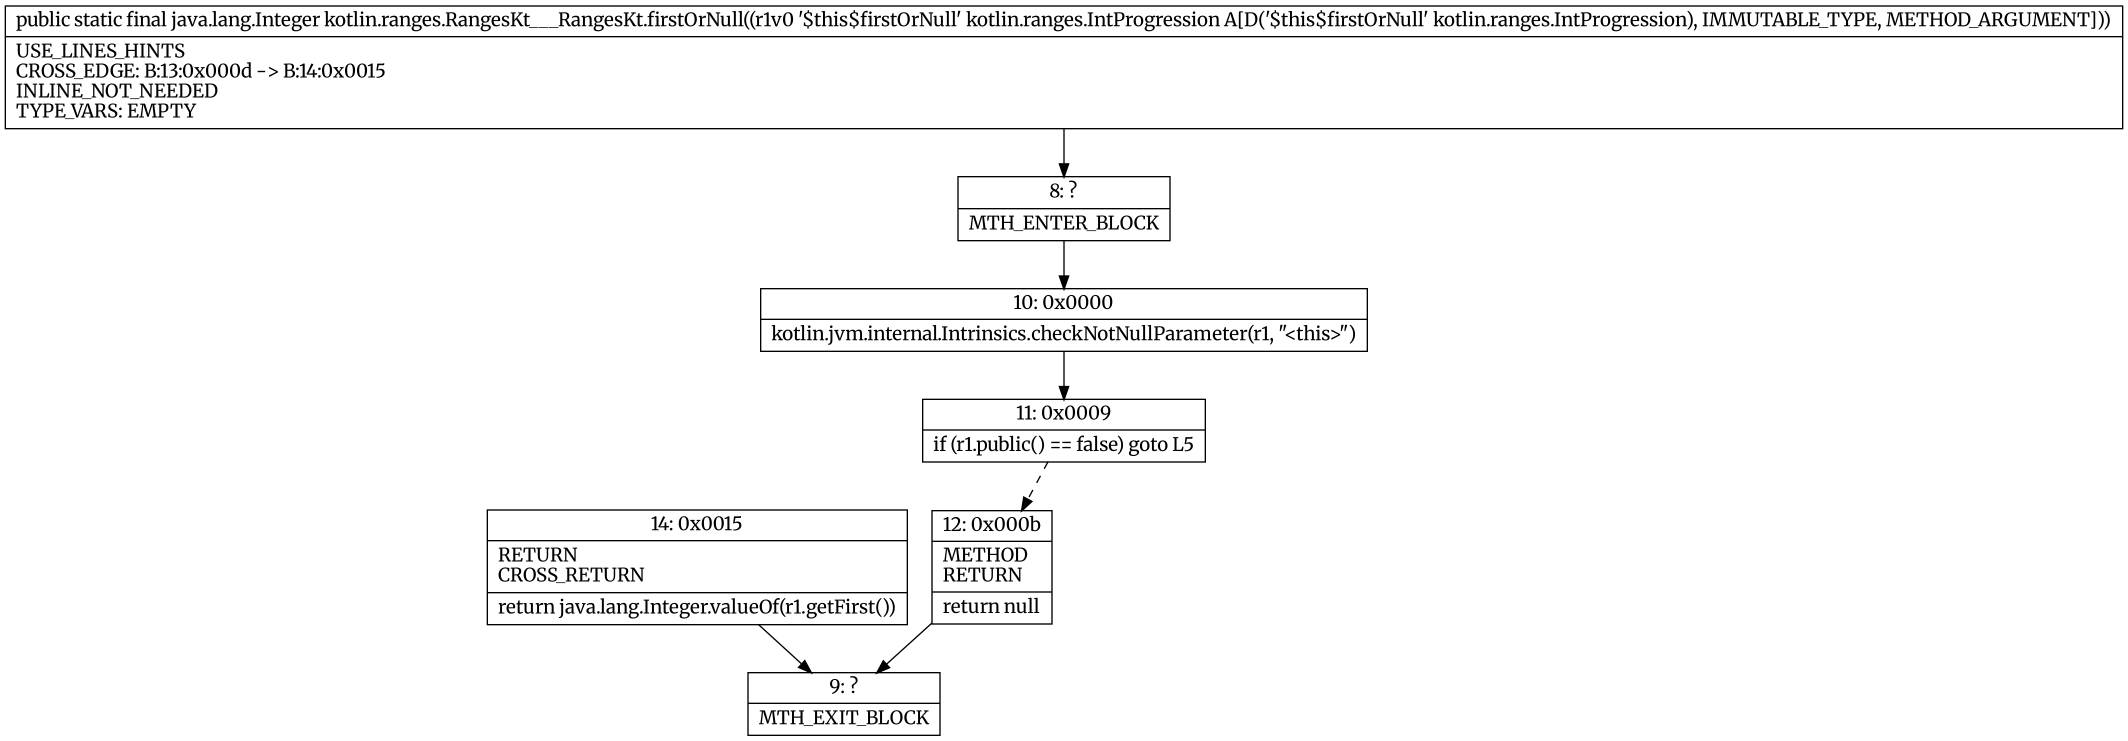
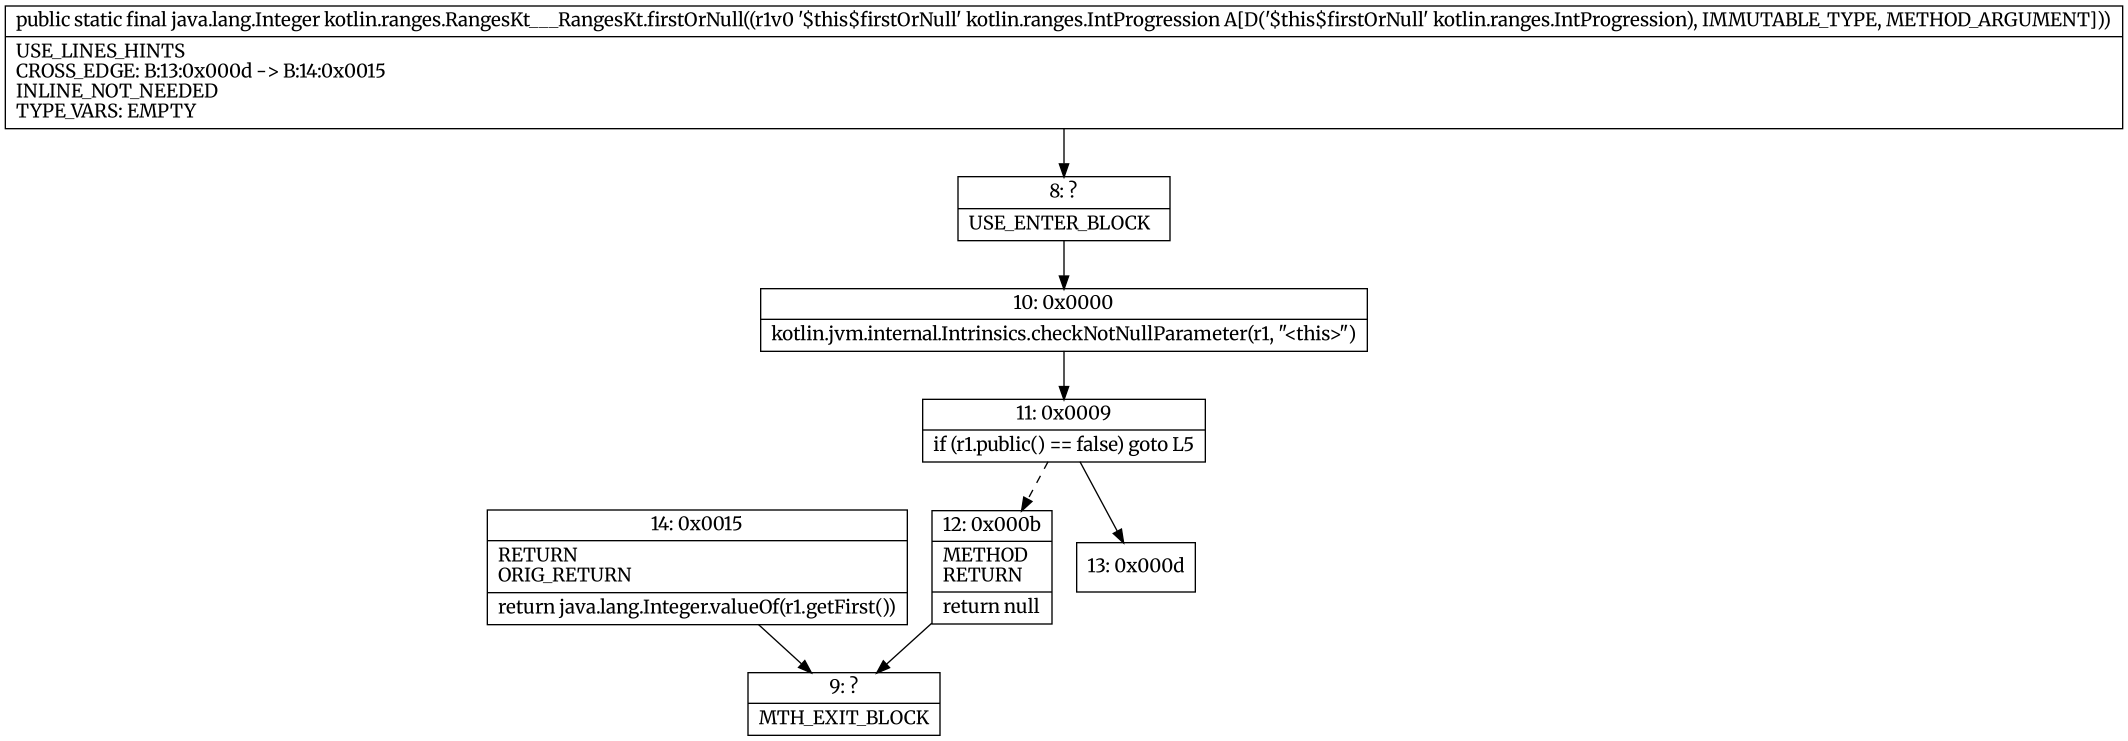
(1064, 224) -> (1059, 224)
none -> (1136, 567)
(571, 576) -> (565, 576)
